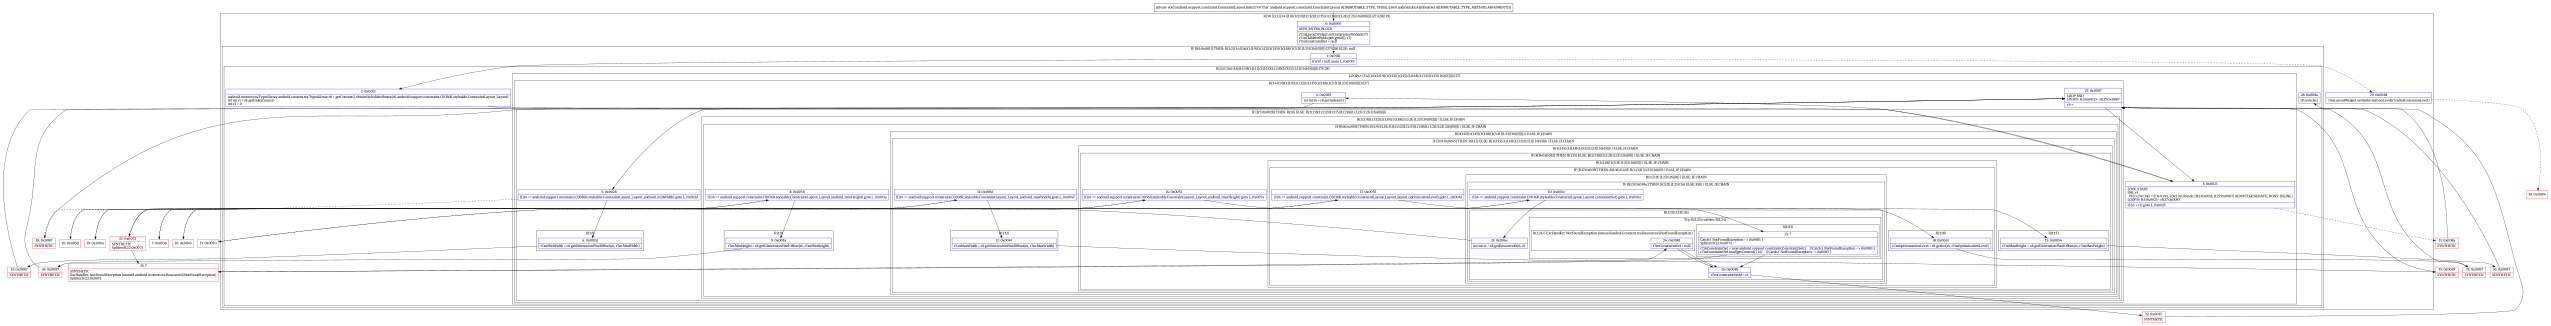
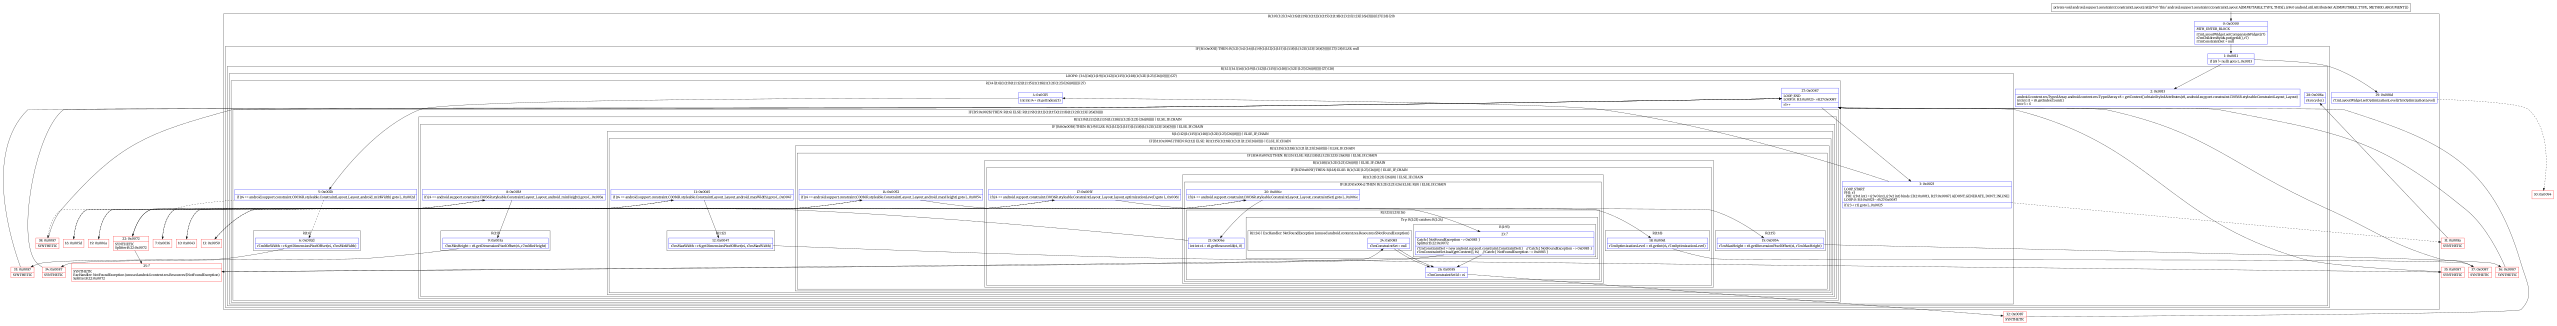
(1867, 60) -> (2318, 64)
(1503, 108) -> none
(600, 218) -> (317, 218)
